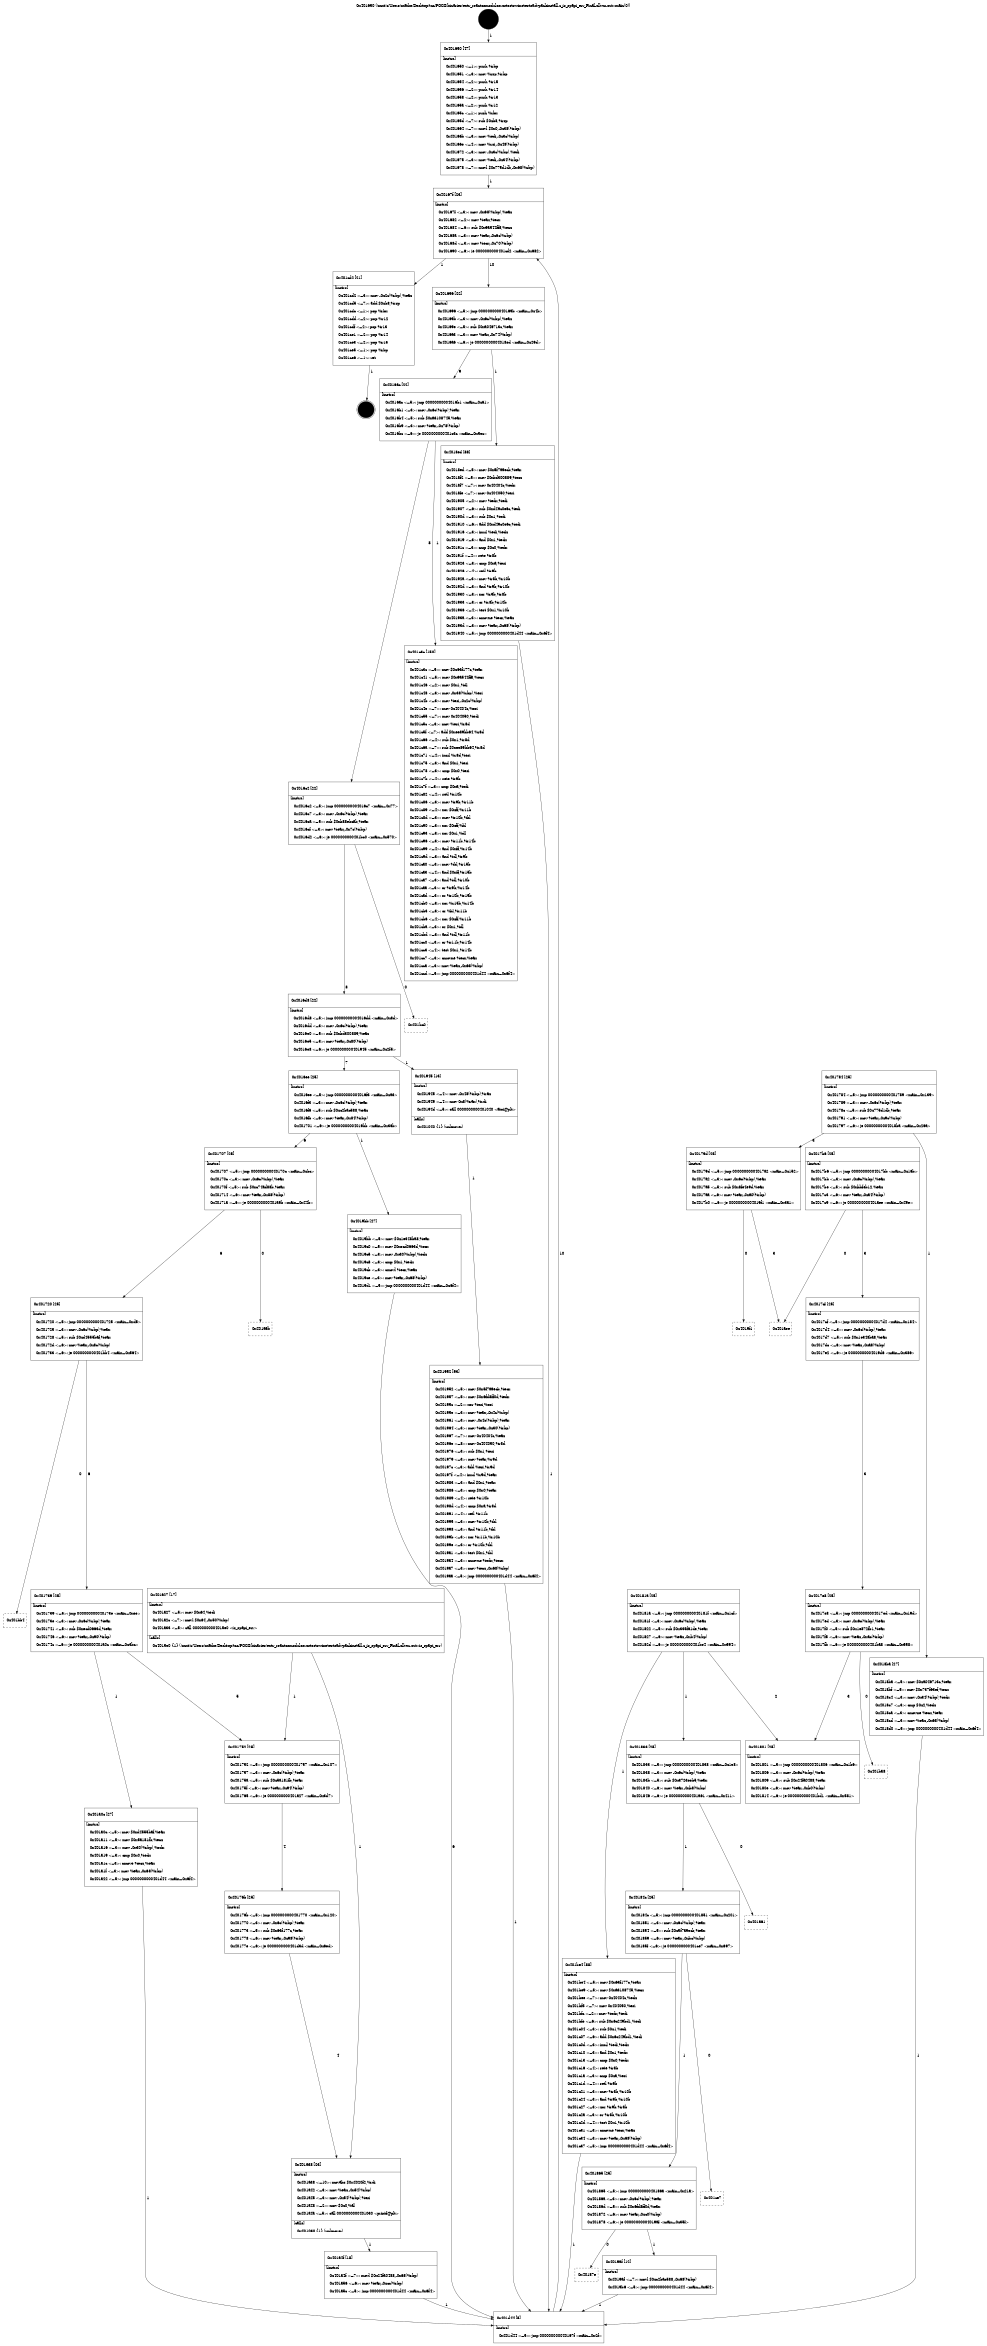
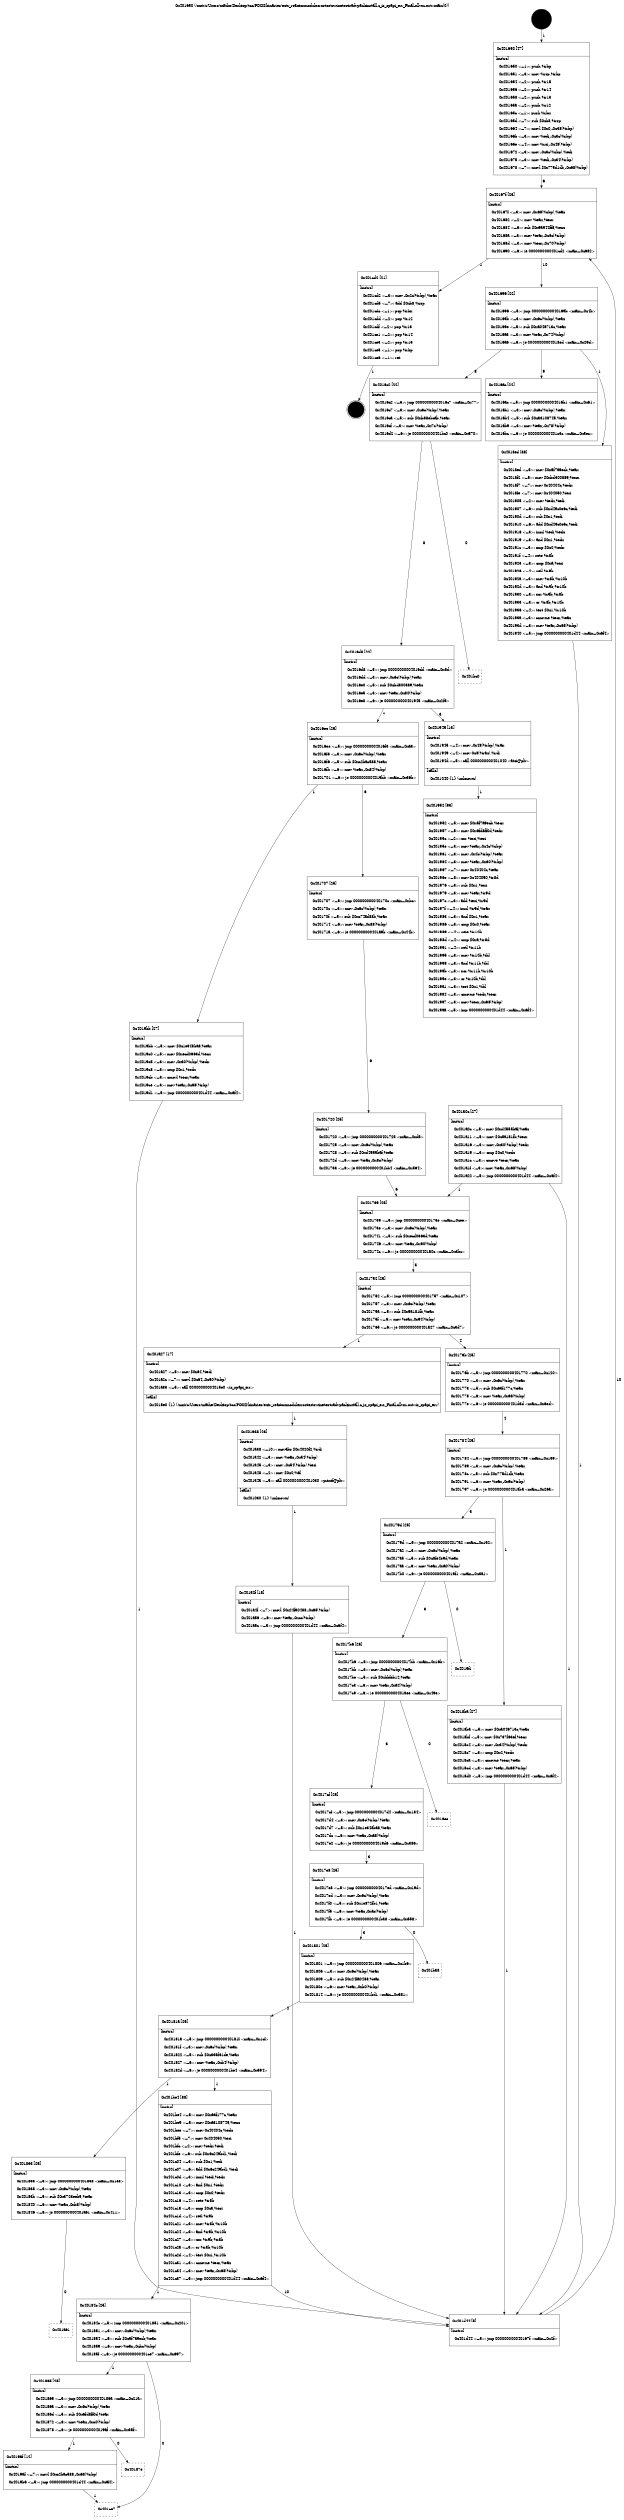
(490, 182) -> (543, 182)
(390, 610) -> (484, 363)
(461, 813) -> none
(406, 1063) -> (440, 715)
(765, 1265) -> (414, 1608)
(260, 1329) -> none
(15, 1621) -> none
(742, 1695) -> (286, 2008)
(289, 1696) -> (355, 1341)
(113, 1729) -> (456, 1189)
(683, 1846) -> (156, 2291)
(453, 1847) -> (139, 1610)
(513, 1949) -> none
(313, 2055) -> (503, 1422)
(573, 2245) -> (286, 2292)
(601, 2303) -> (89, 2495)
